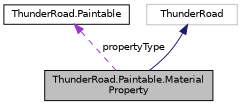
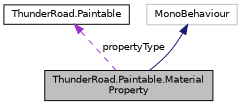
(192, 15) -> (192, 15)
